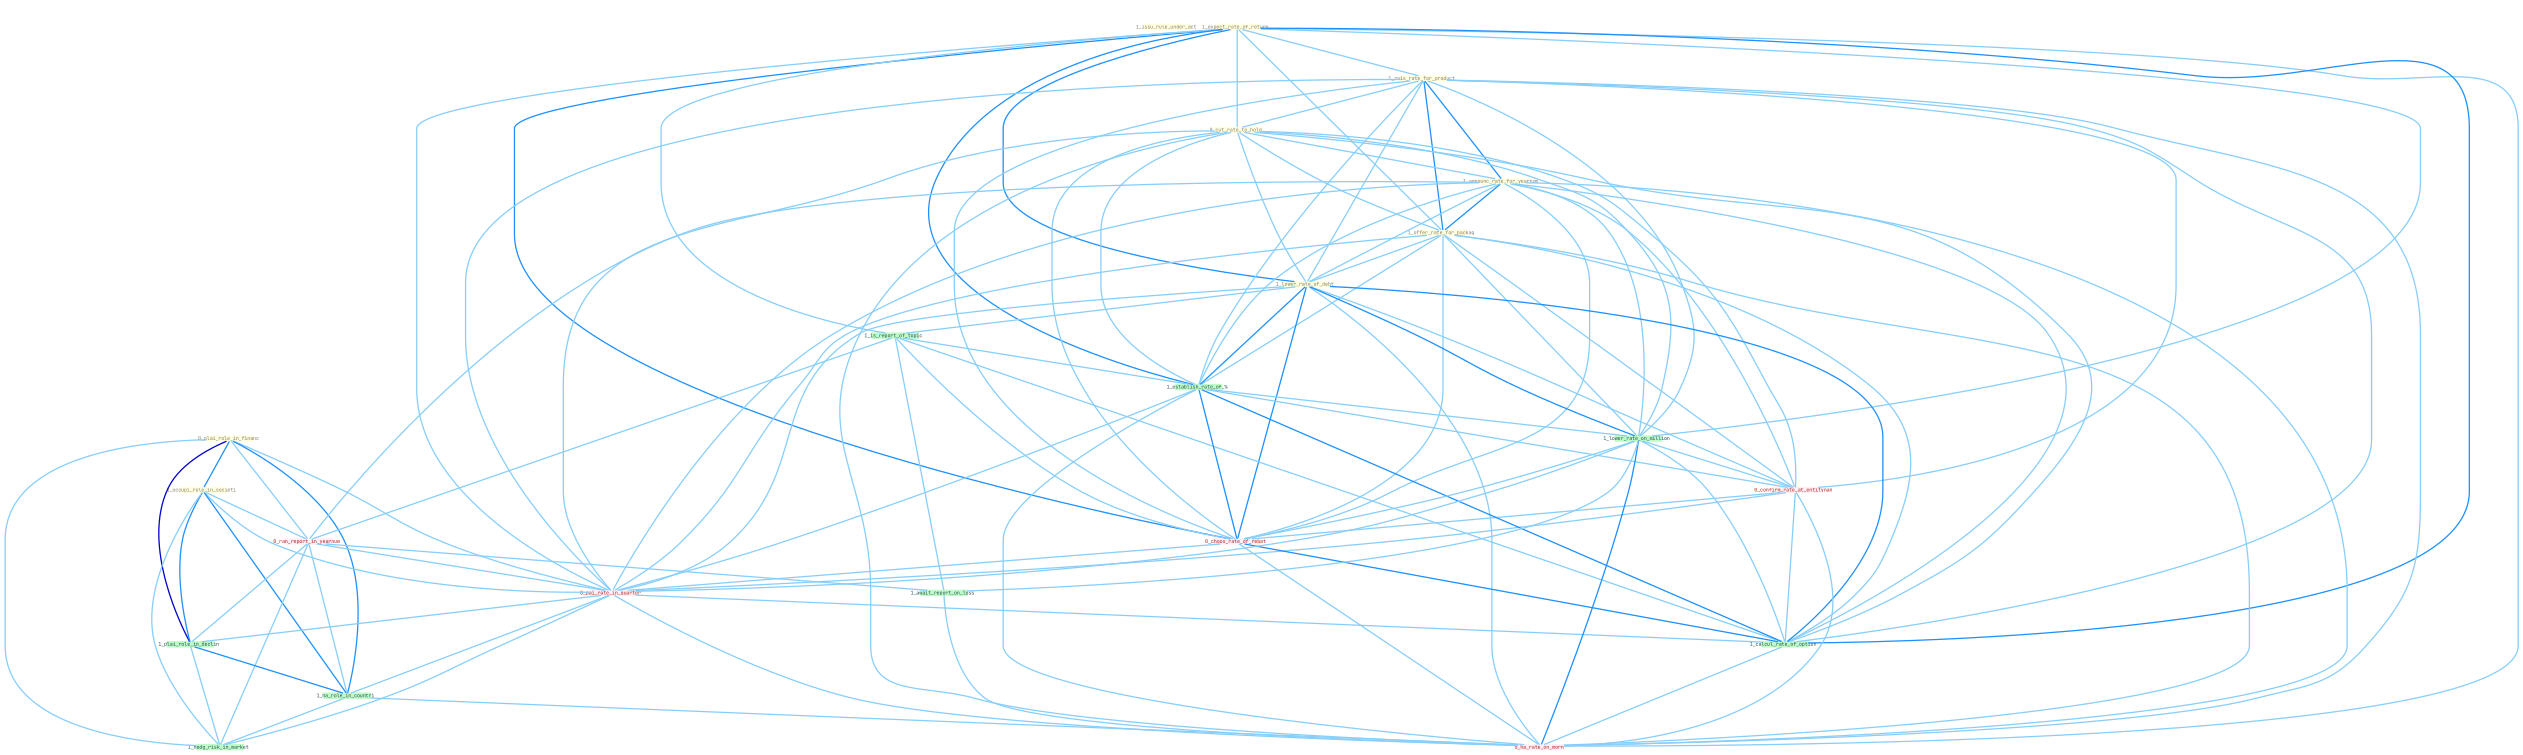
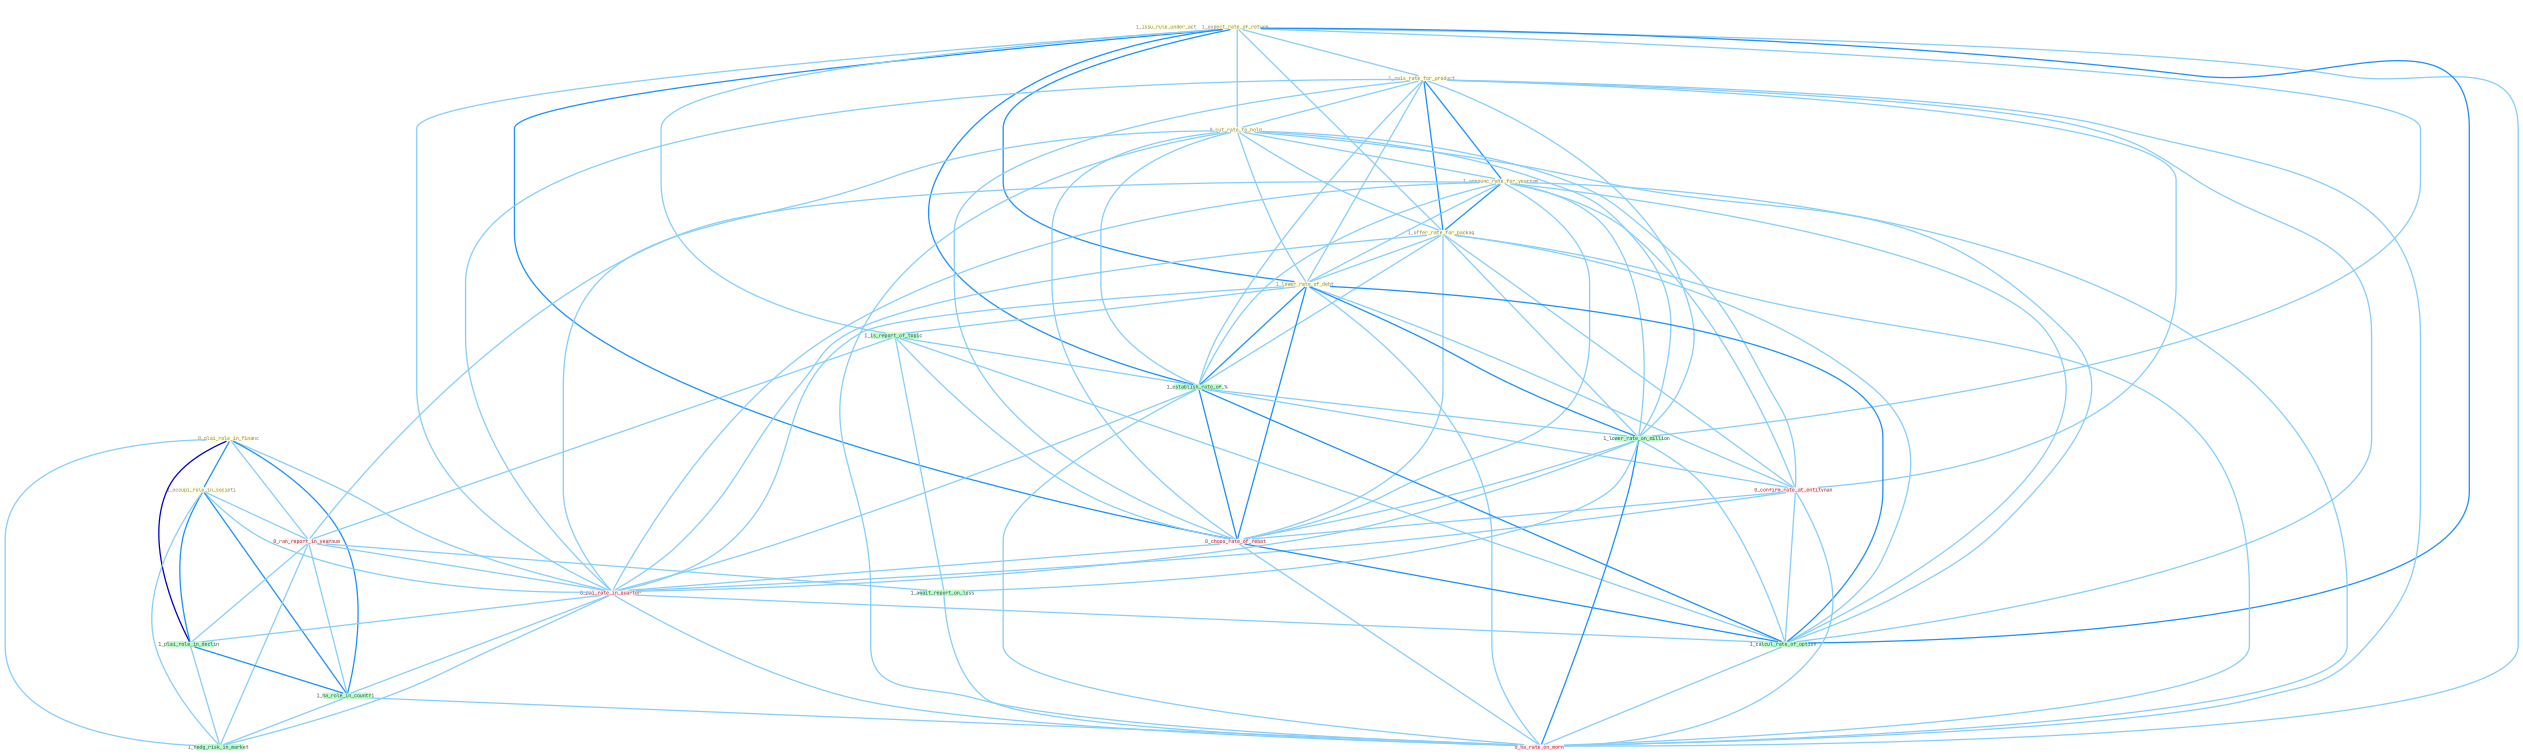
(1717, 464) -> none
